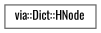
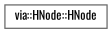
(50, 17) -> (56, 17)
